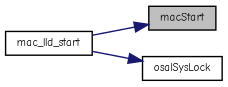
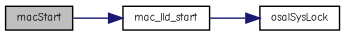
(114, 31) -> (91, 18)
